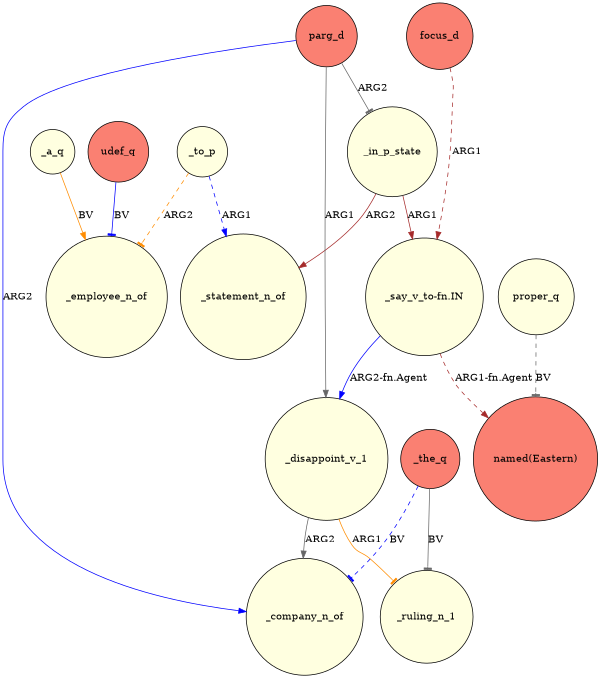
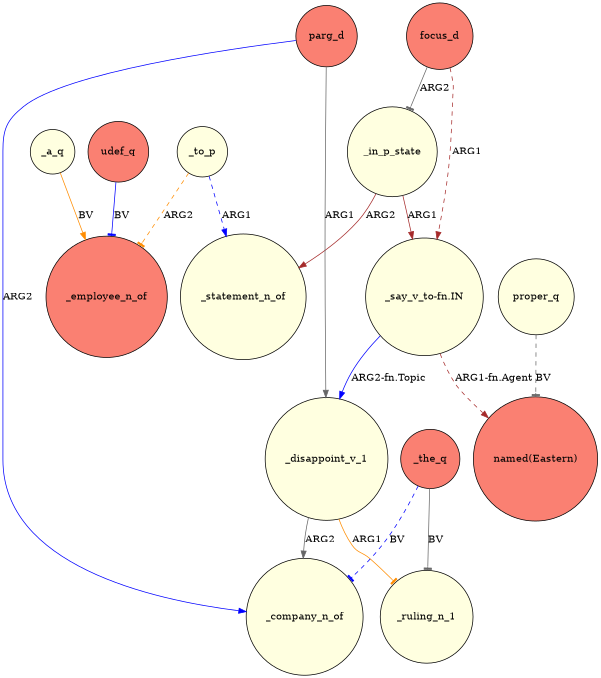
(355, 86) -> (419, 87)
(107, 297) -> (107, 297)
(389, 378) -> (389, 378)
